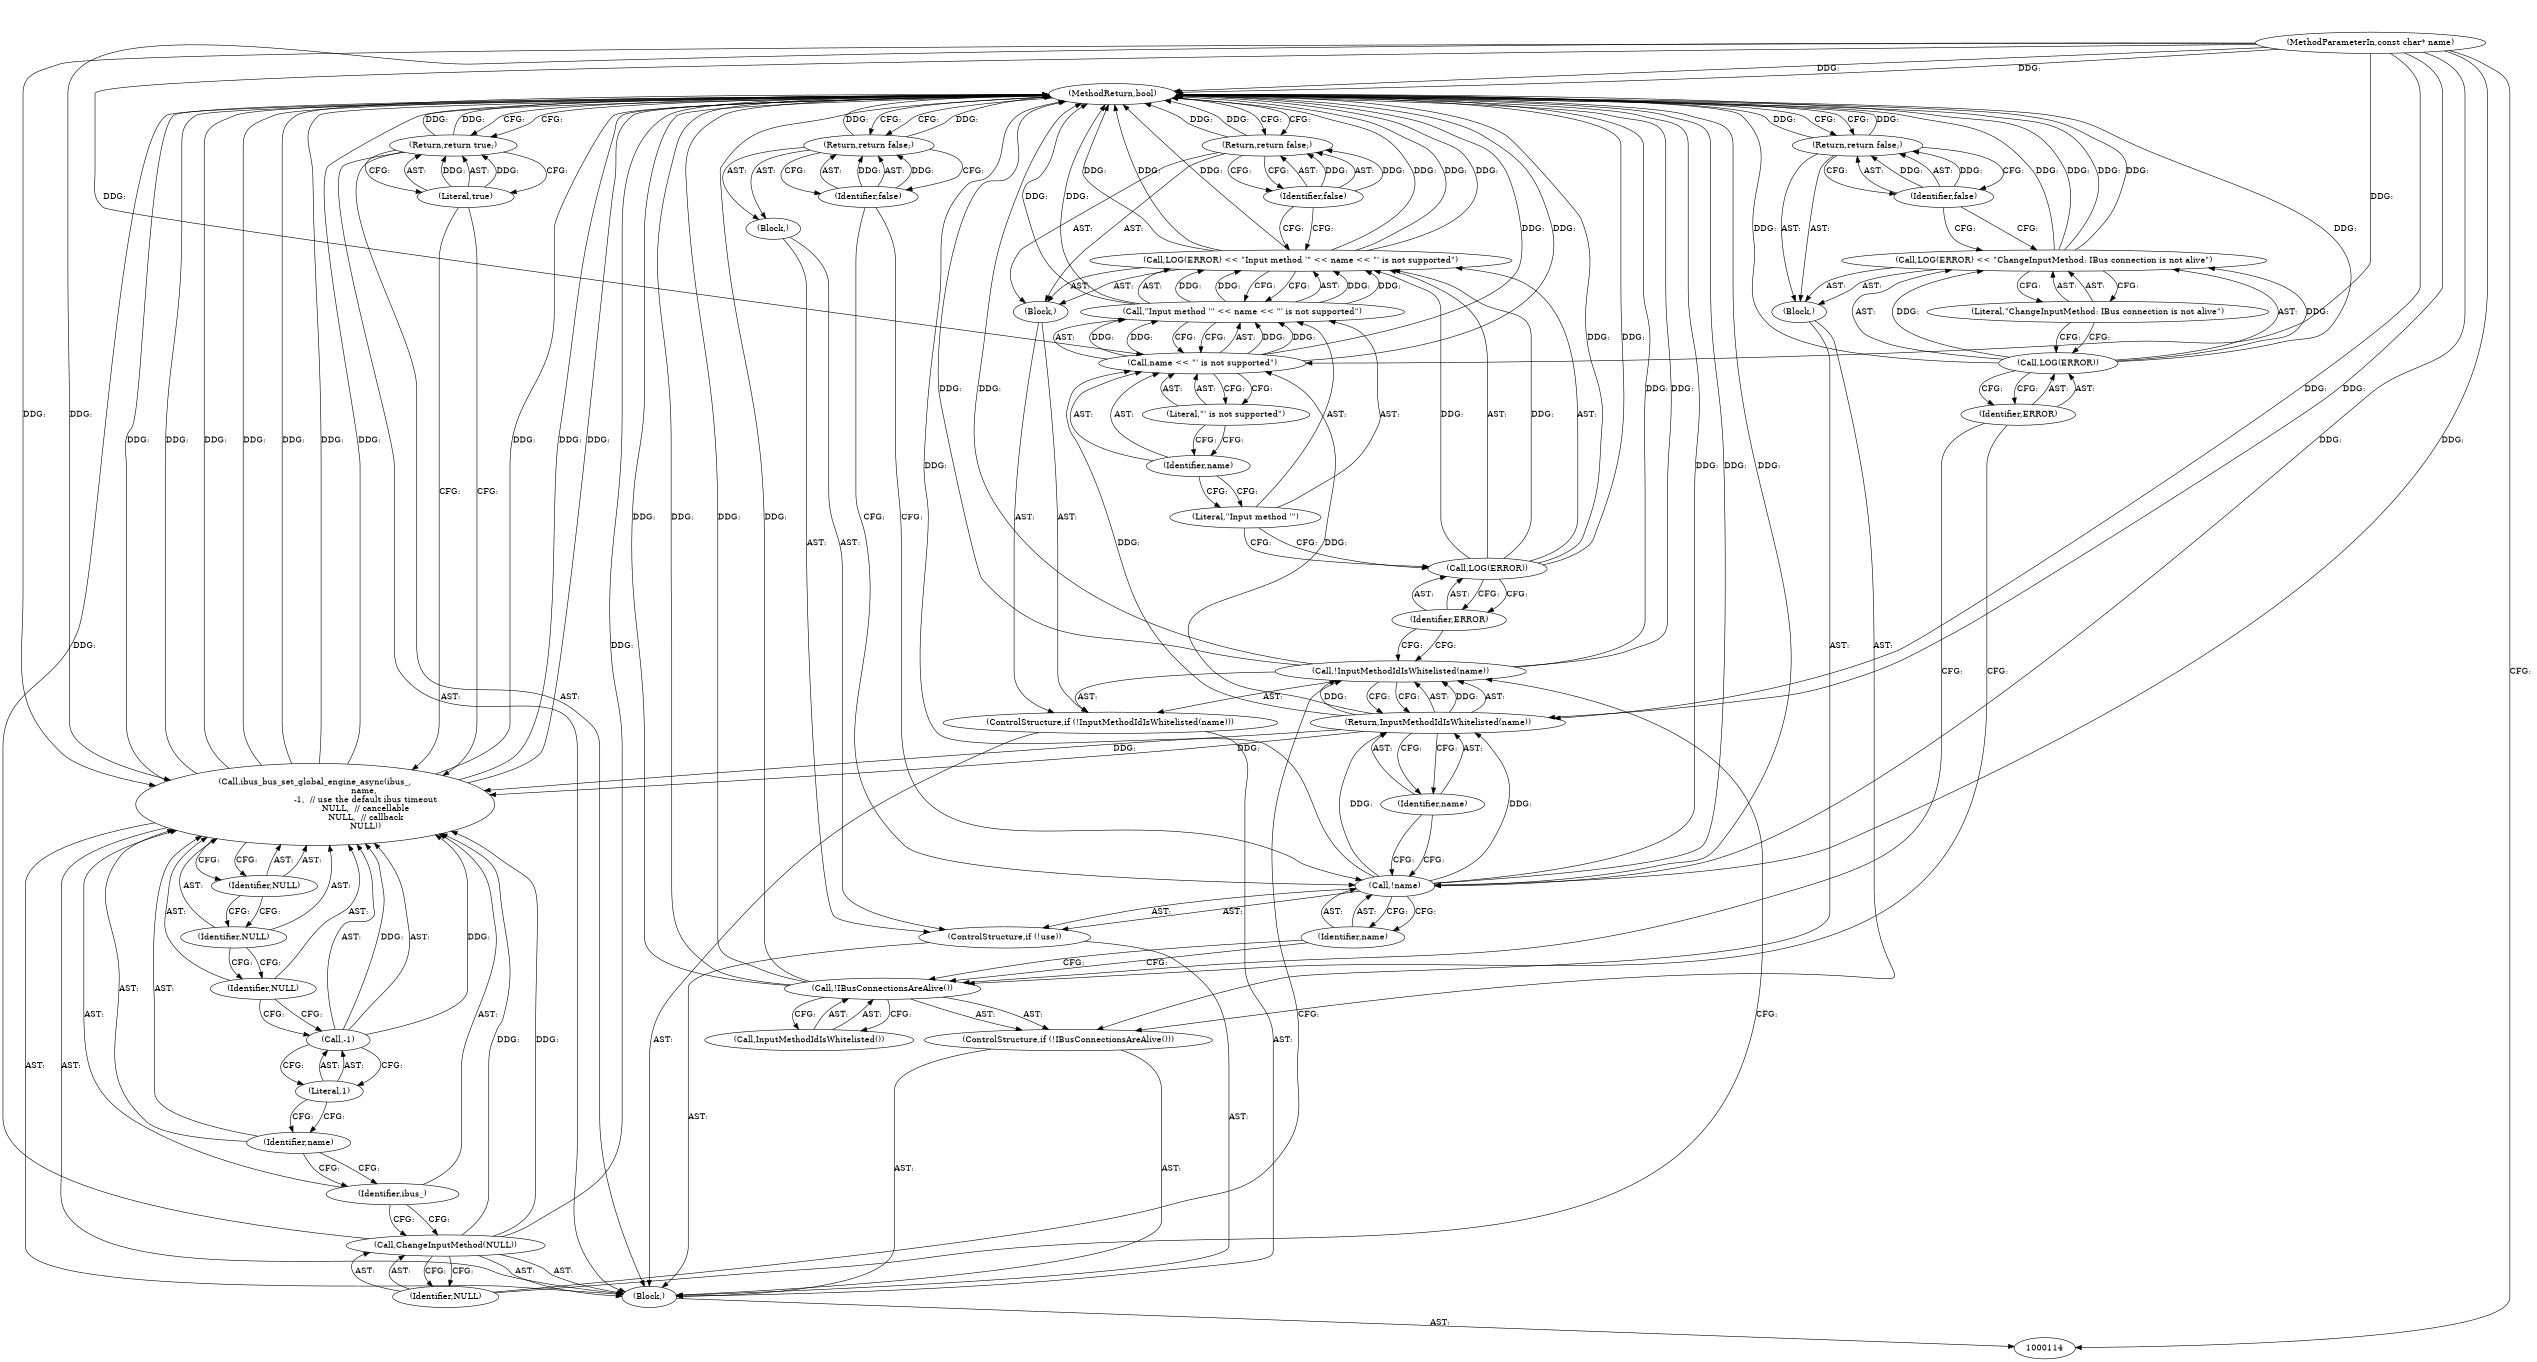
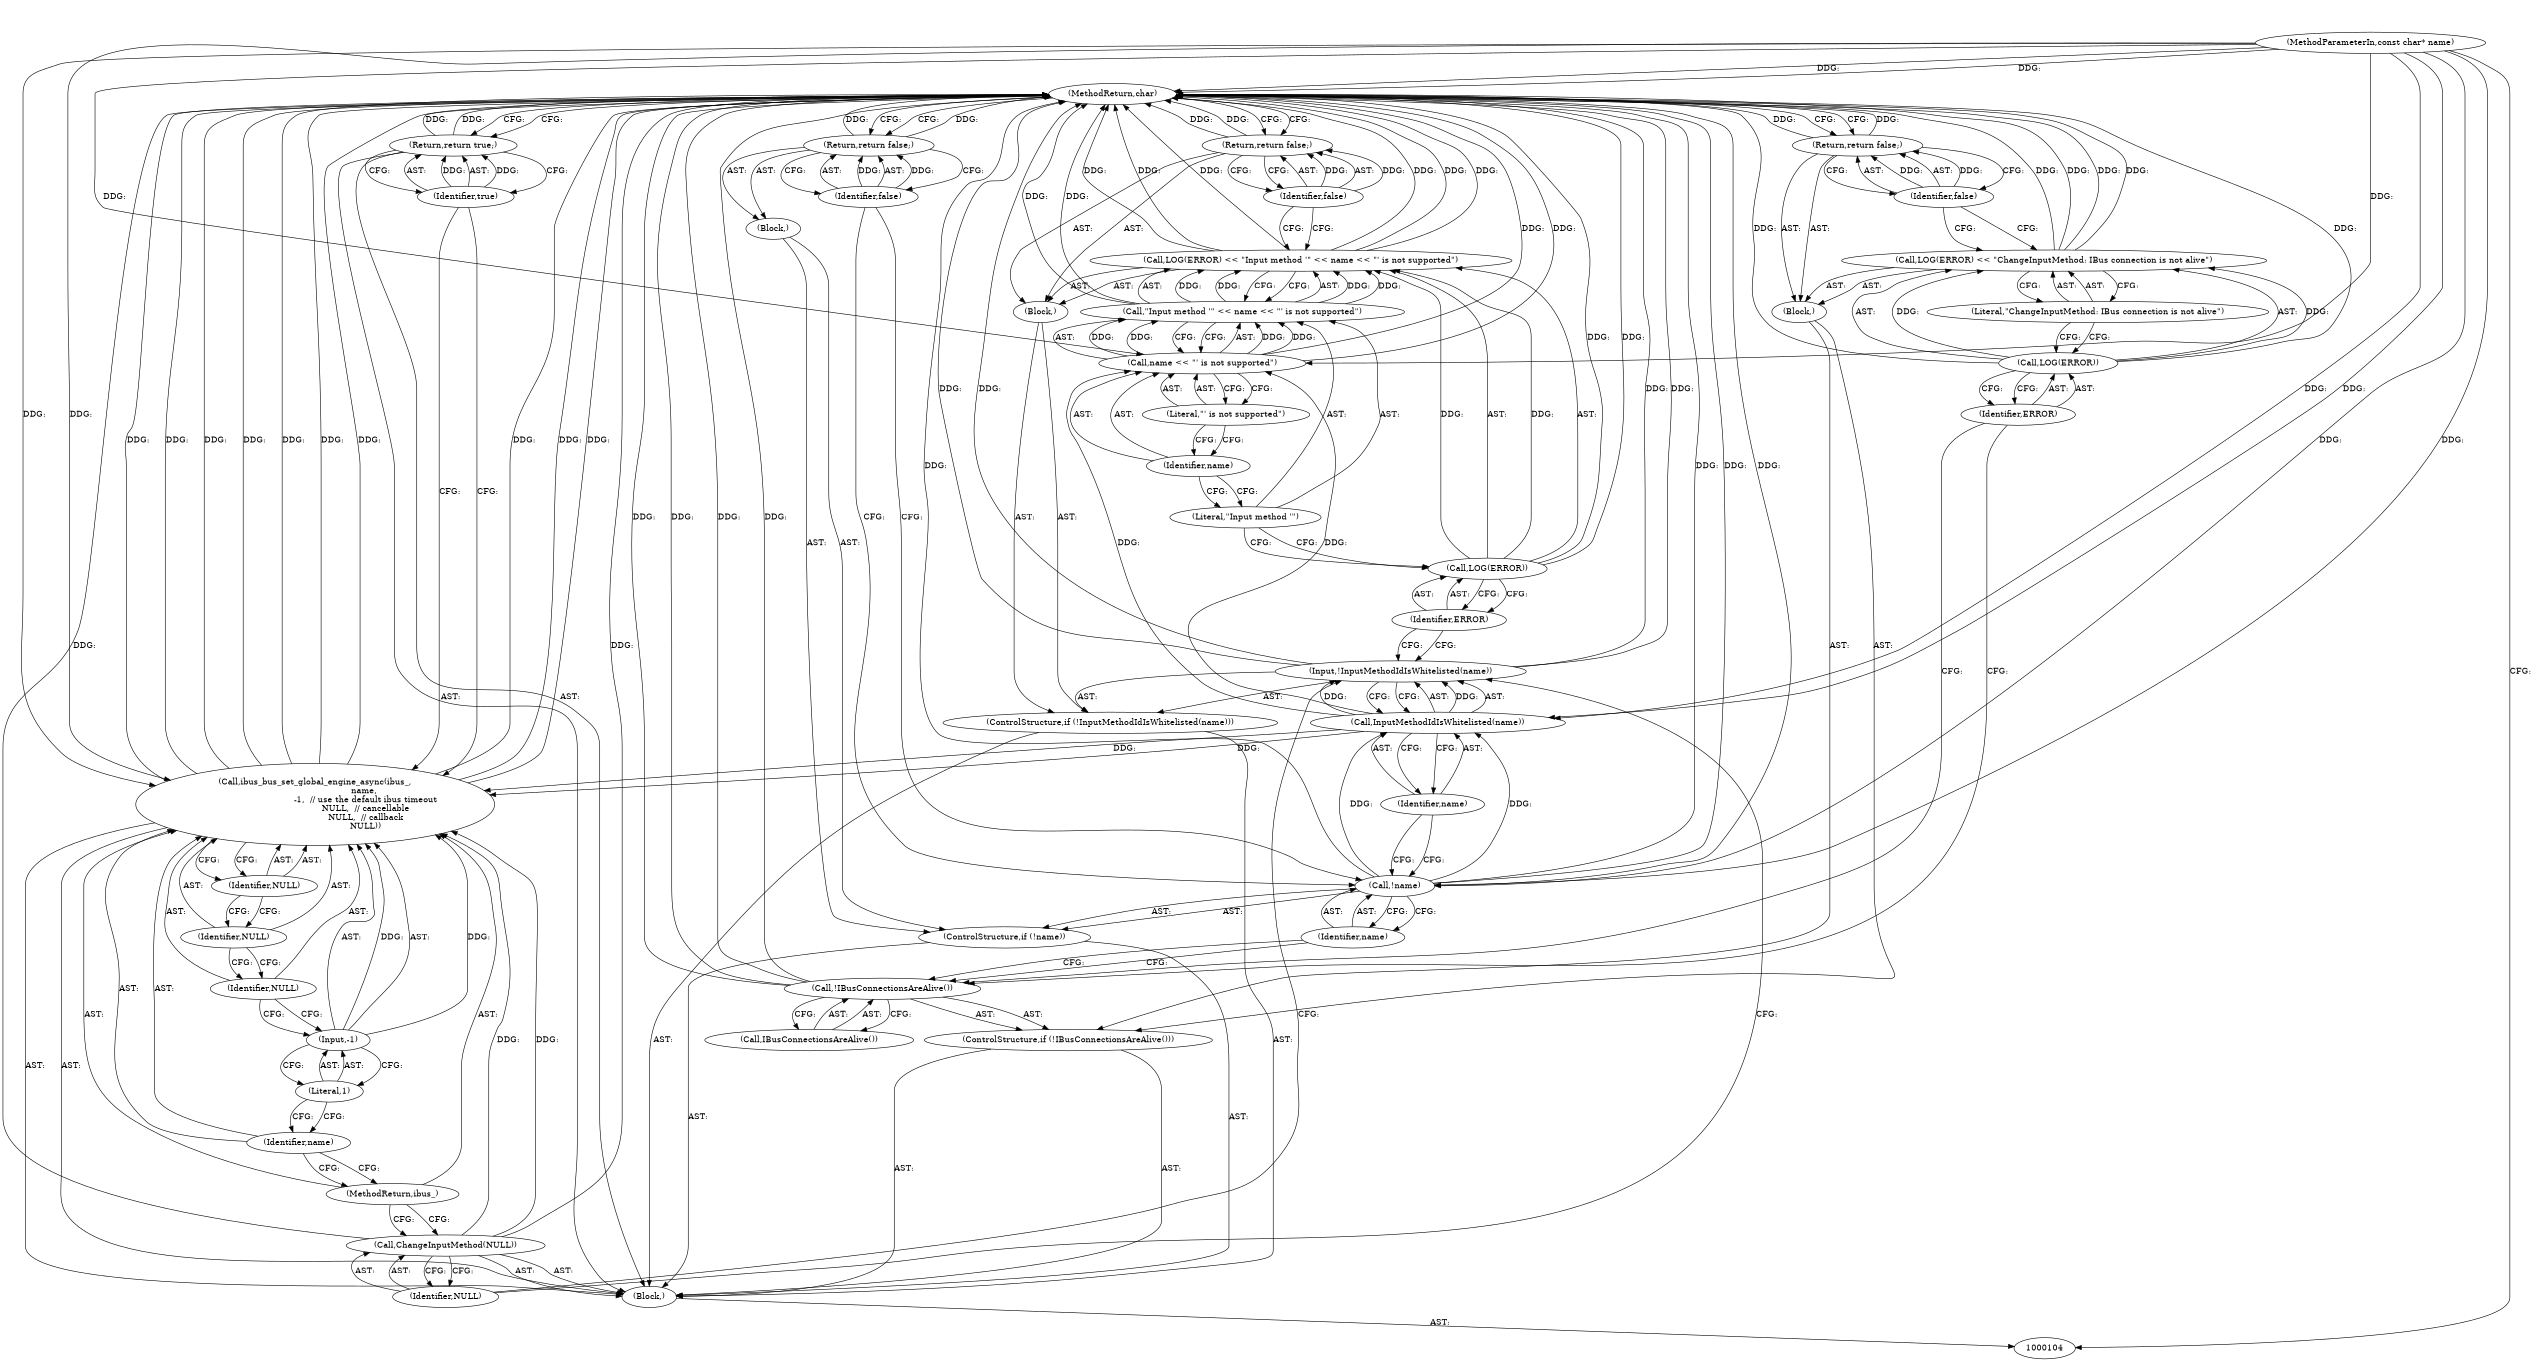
(1113, 94) -> (1113, 94)
(466, 197) -> (466, 197)
(1401, 671) -> (1401, 671)
(1438, 723) -> (1438, 723)
(1005, 937) -> (1005, 937)
(338, 1040) -> (338, 1040)
(809, 1040) -> (809, 1040)
(393, 1194) -> (393, 1194)
(2045, 1348) -> (2045, 1348)
